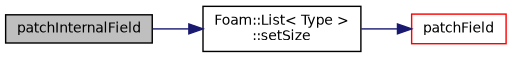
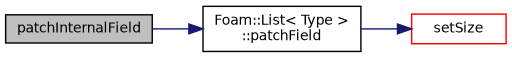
(282, 29) -> (282, 29)
(459, 29) -> (459, 29)
